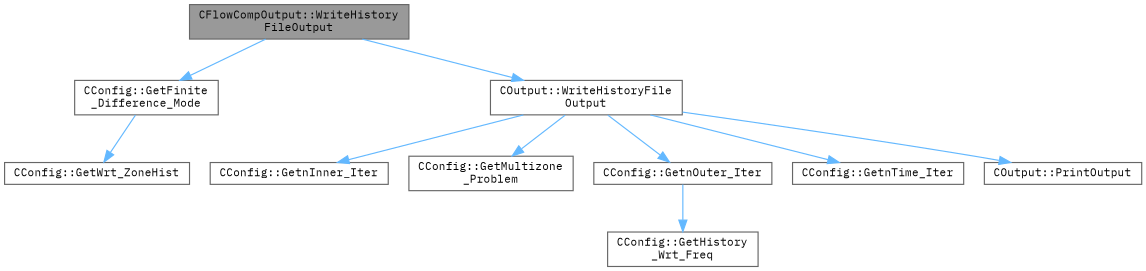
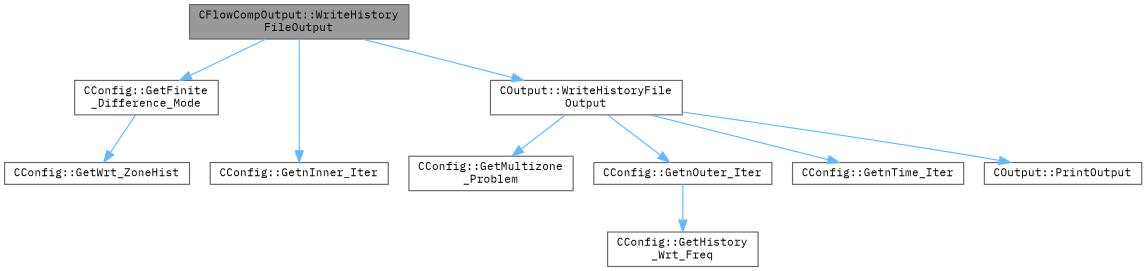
(436, 137) -> (299, 95)
